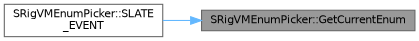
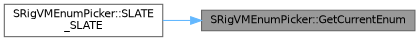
(84, 20) -> (84, 20)
